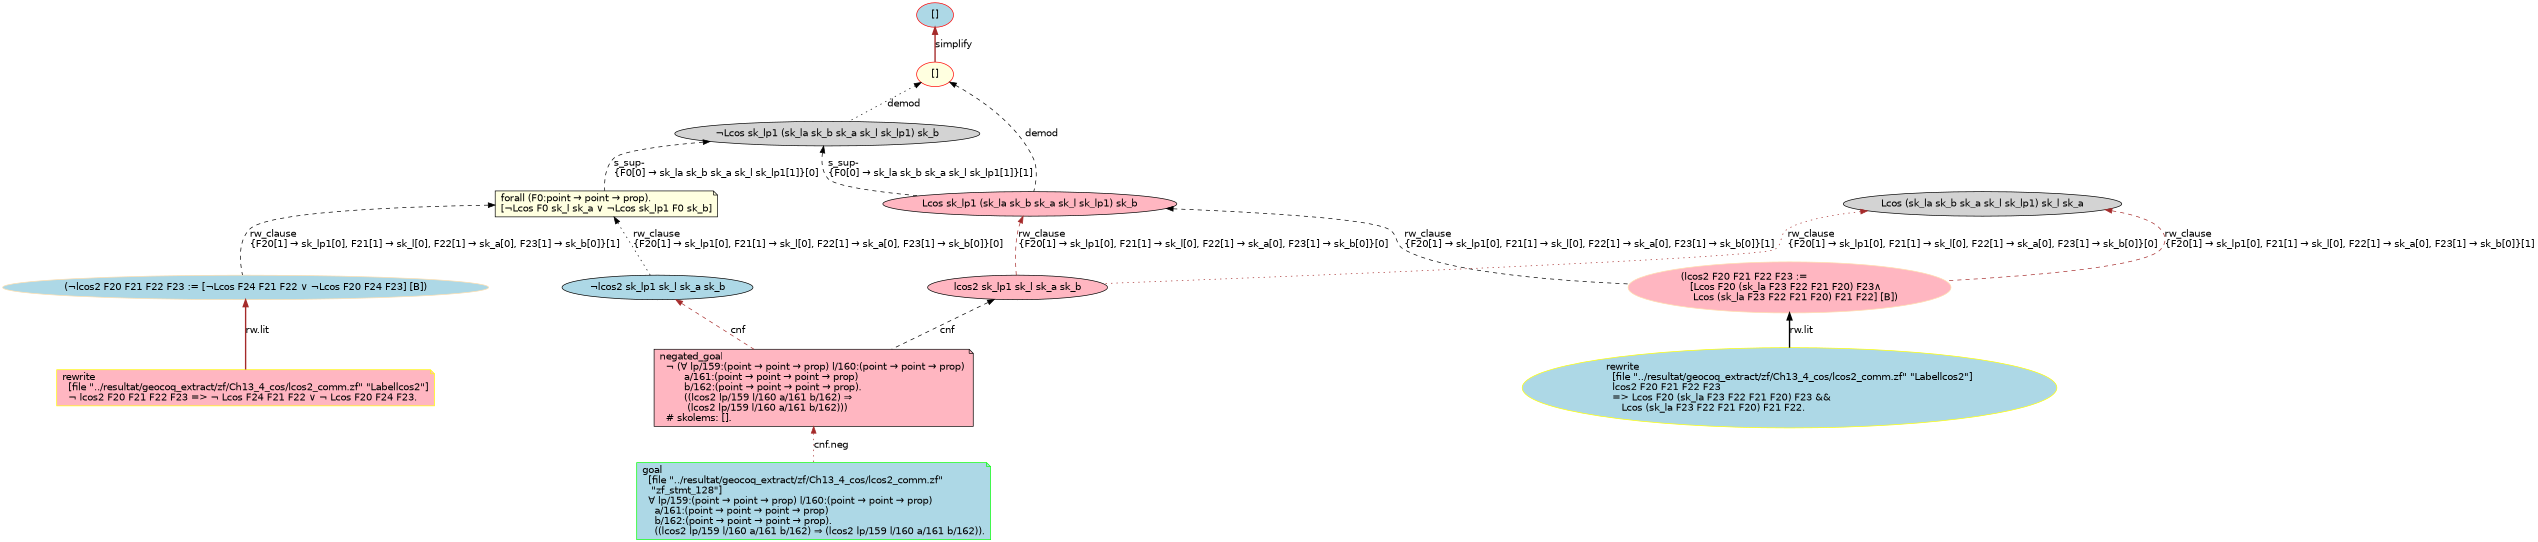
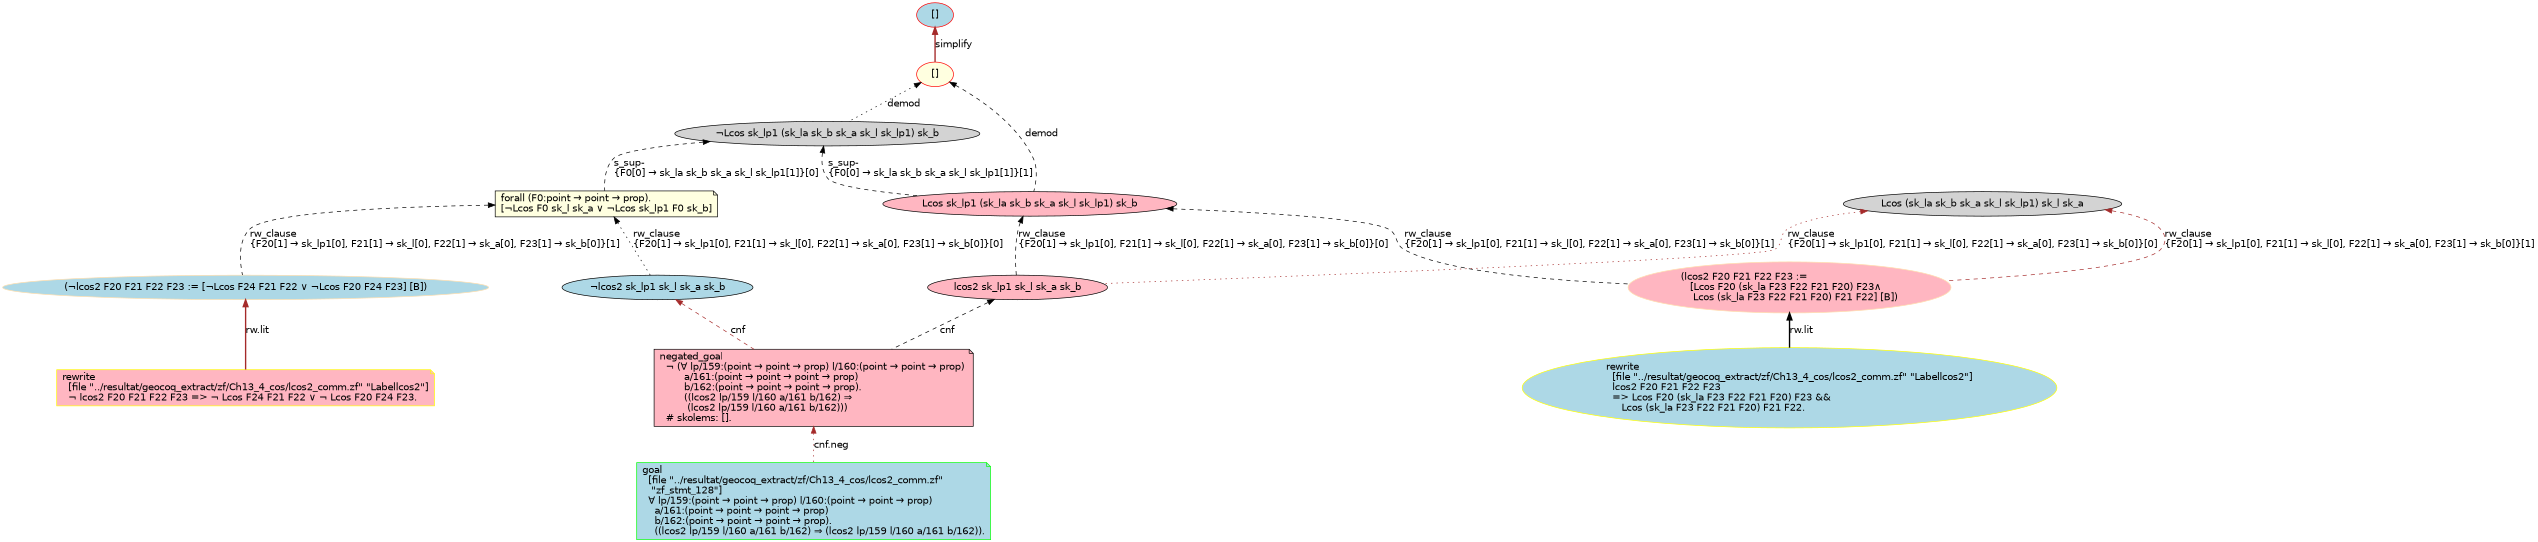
(1016, 249) -> (1016, 249)
